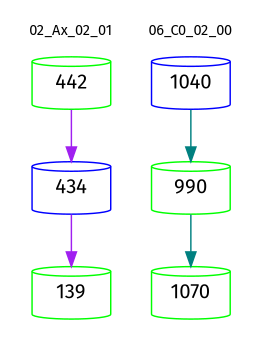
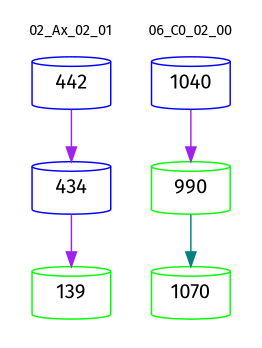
(71, 83) -> (71, 83)
(191, 128) -> (191, 128)
